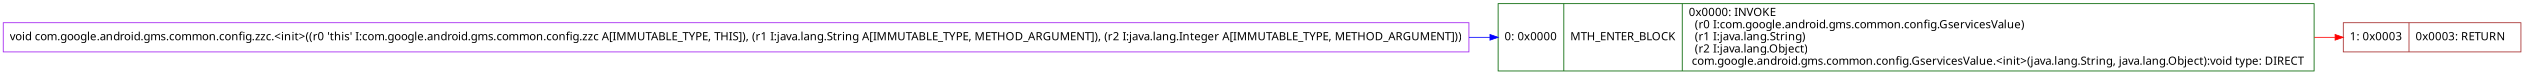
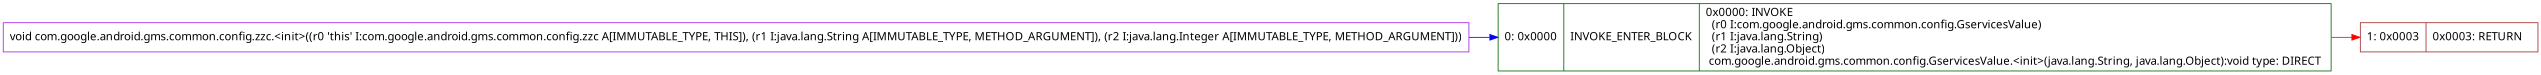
(1623, 37) -> (1632, 37)
